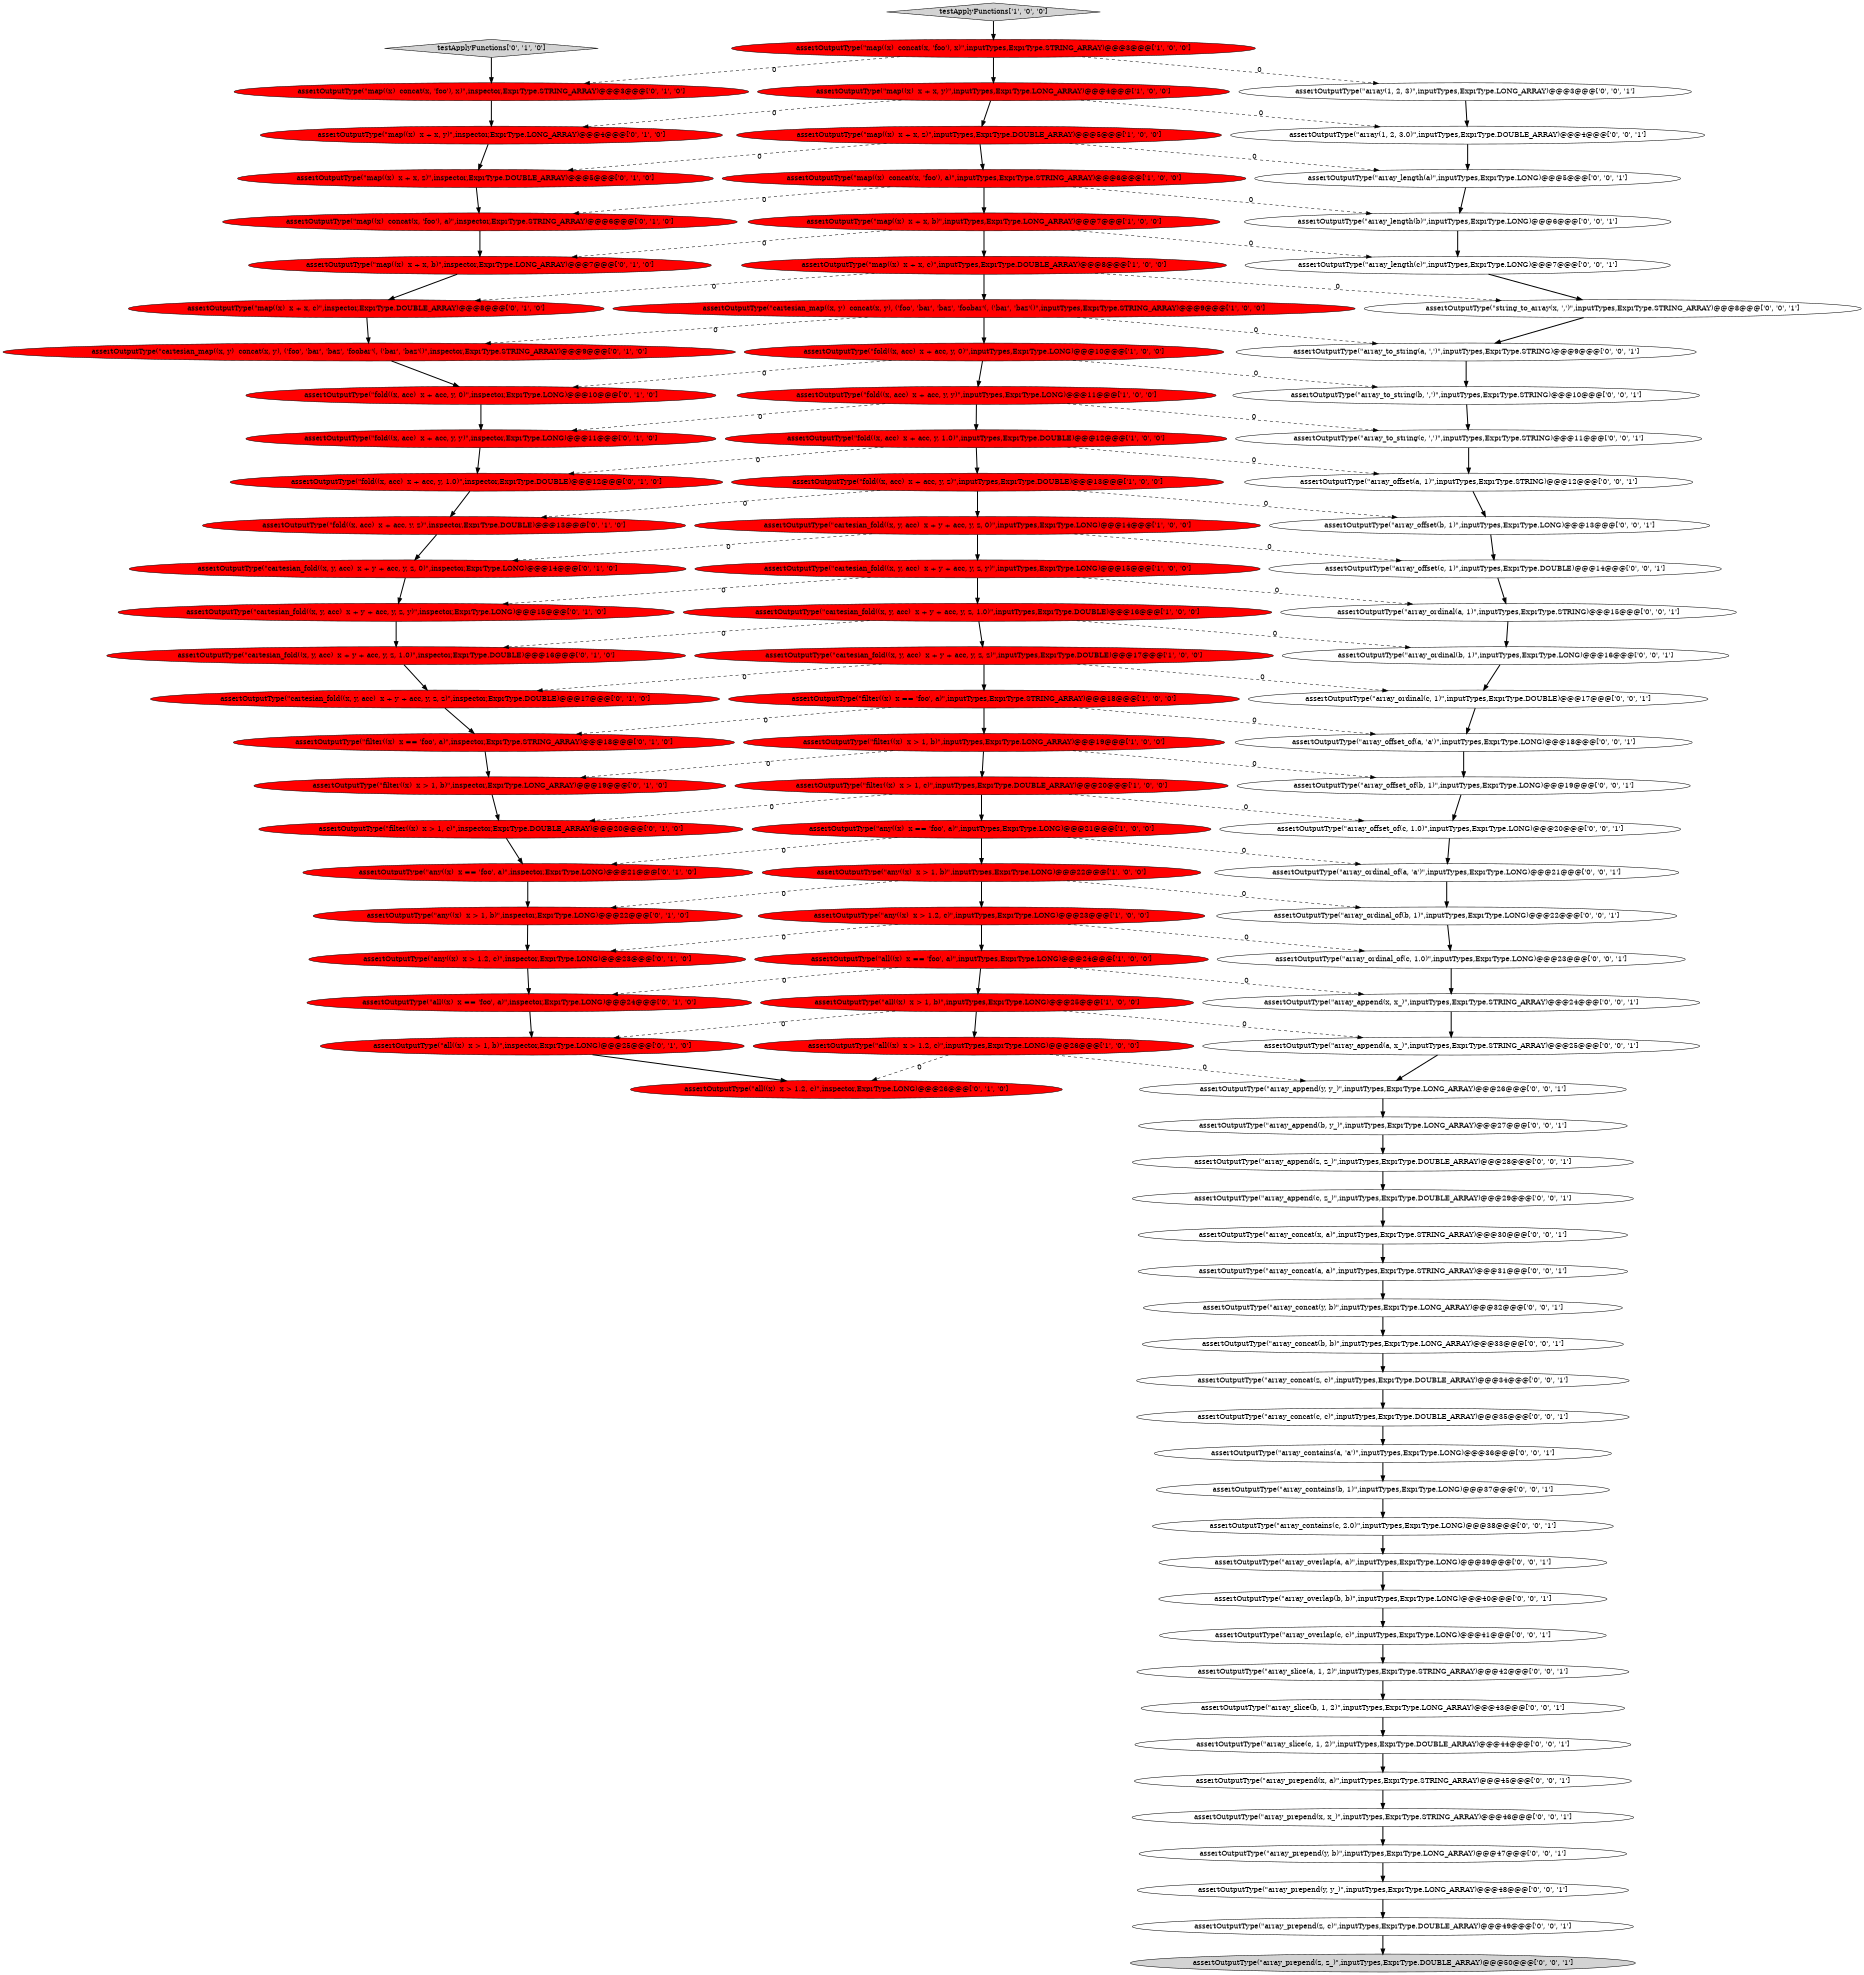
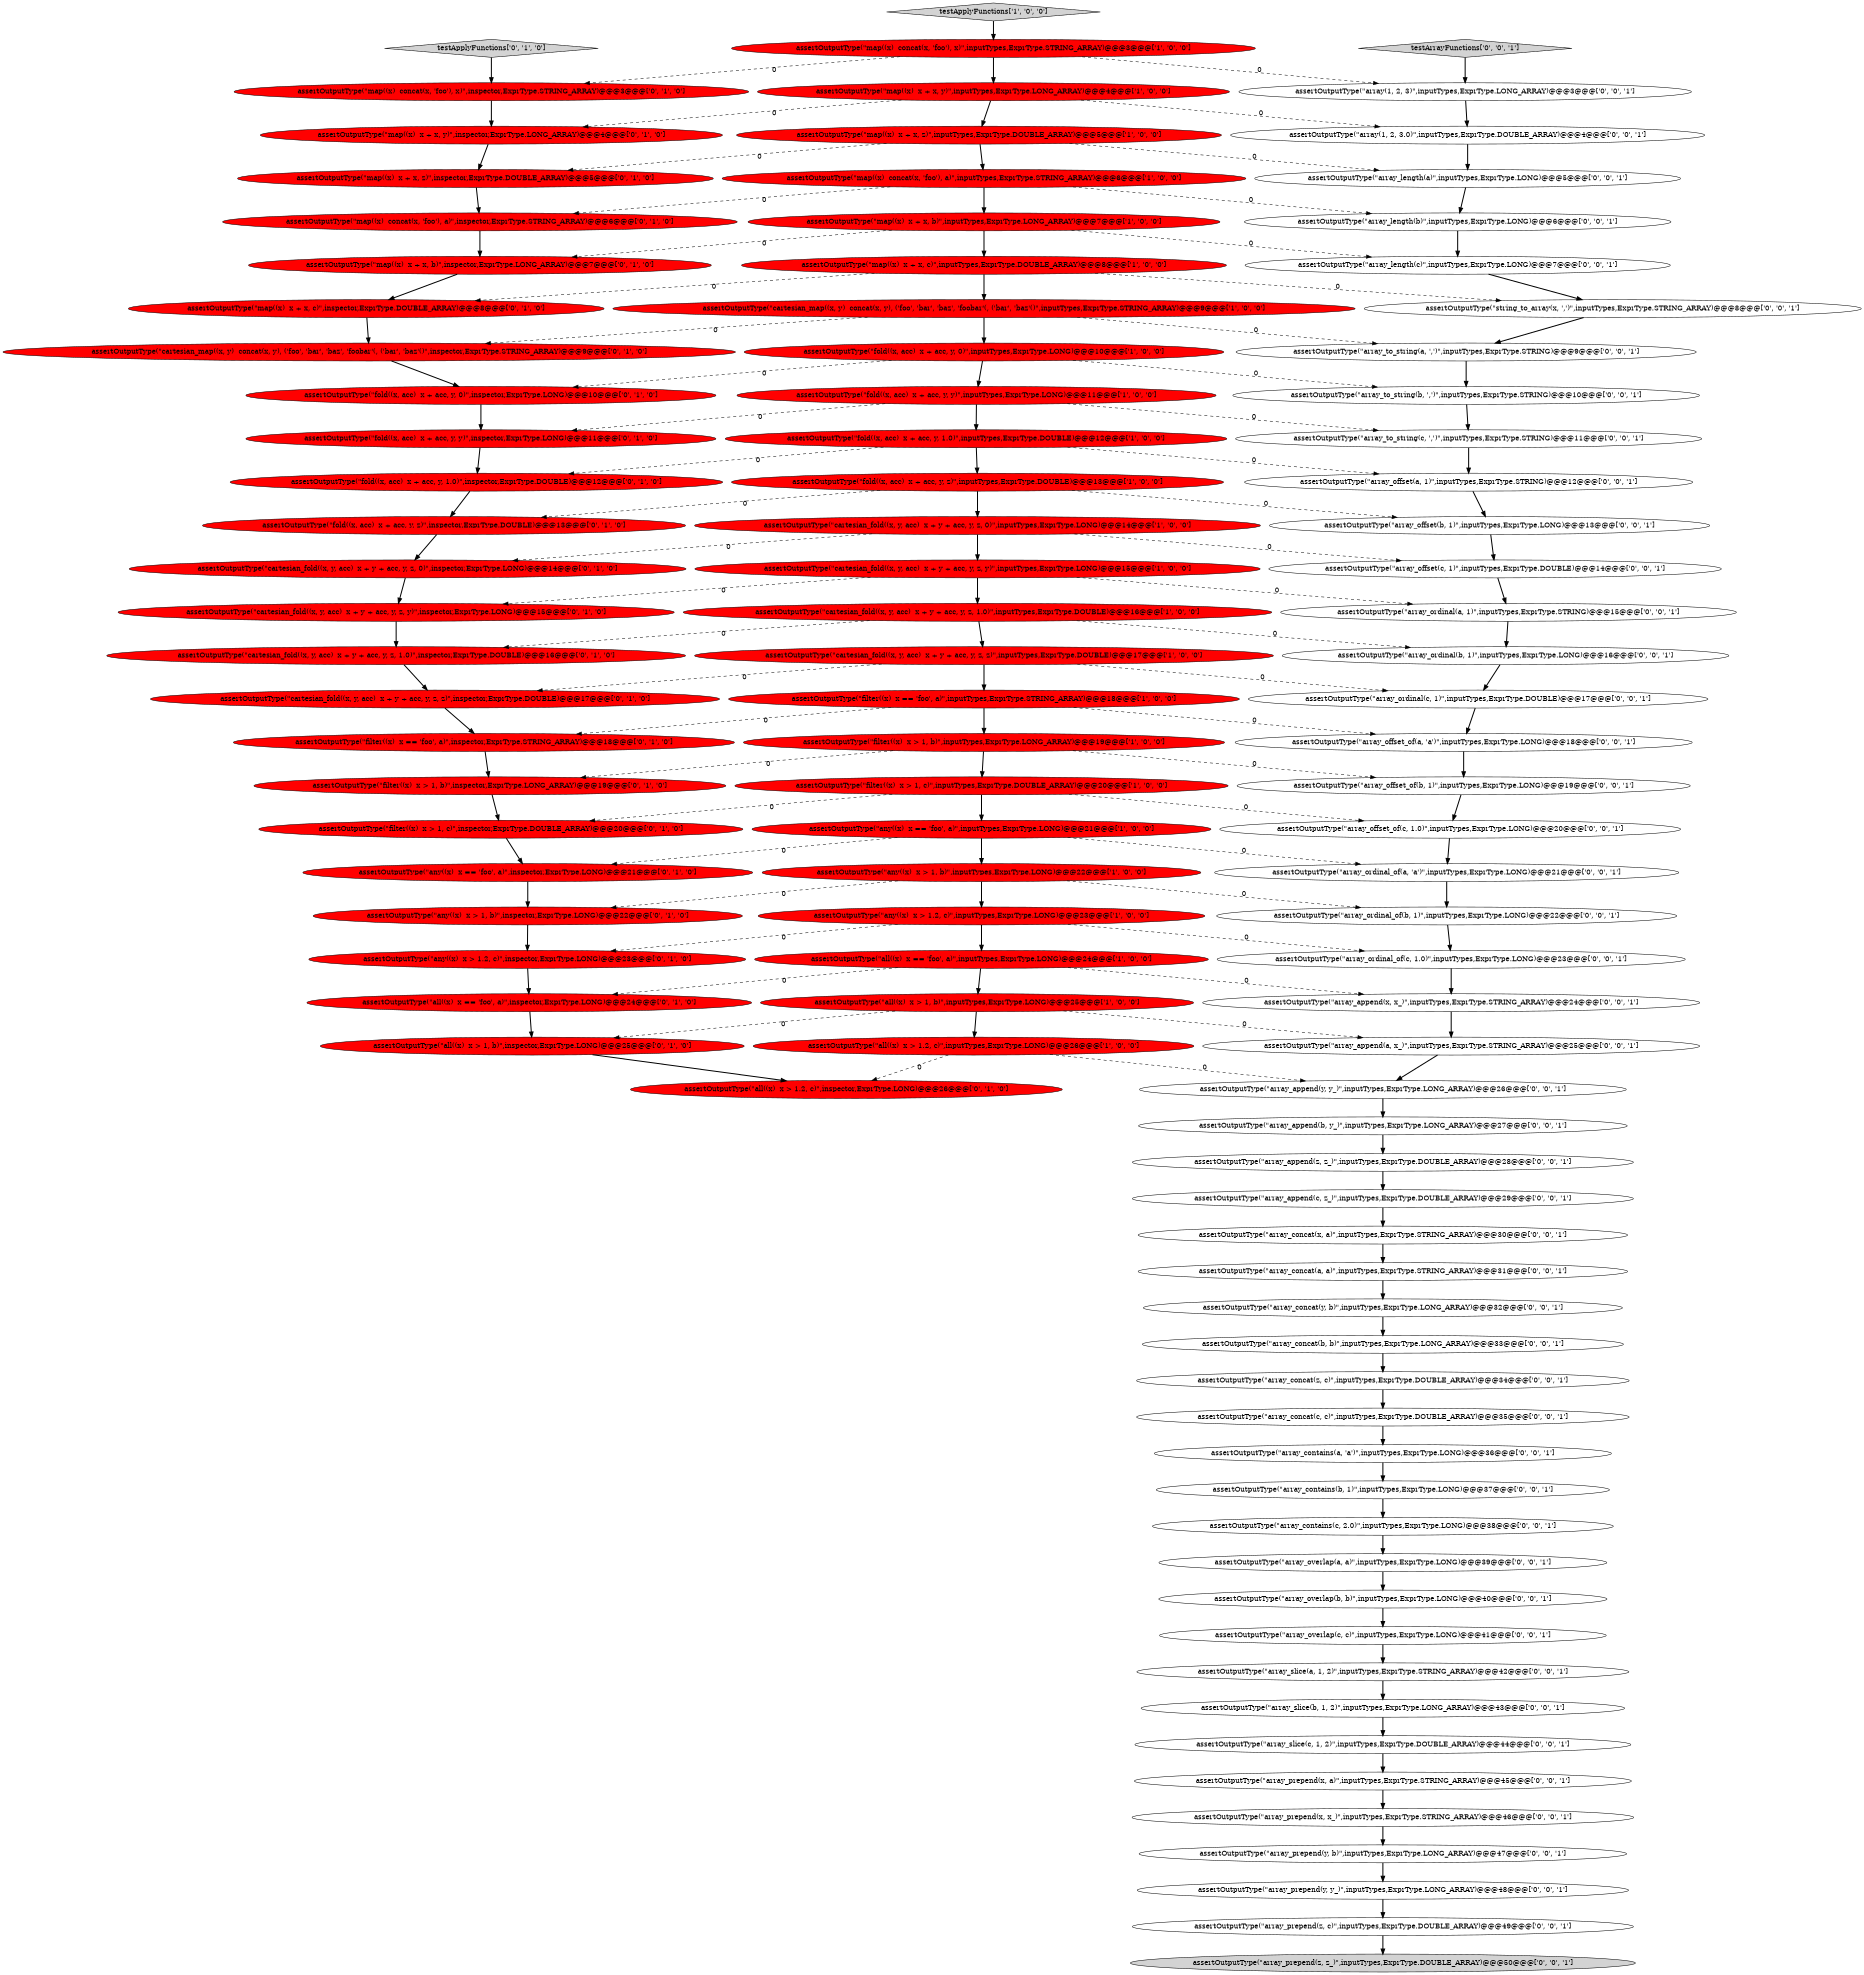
none -> (1465, 48)
